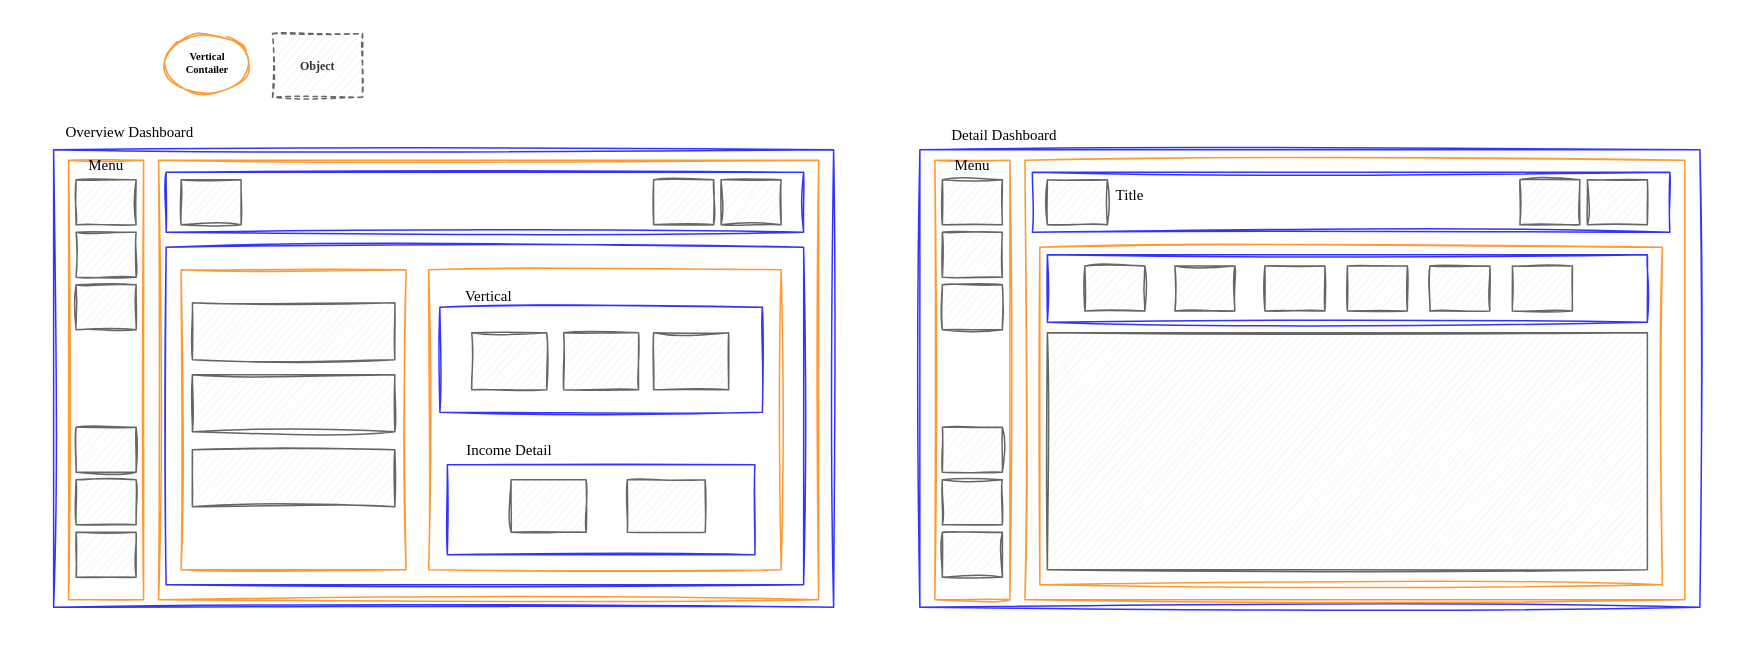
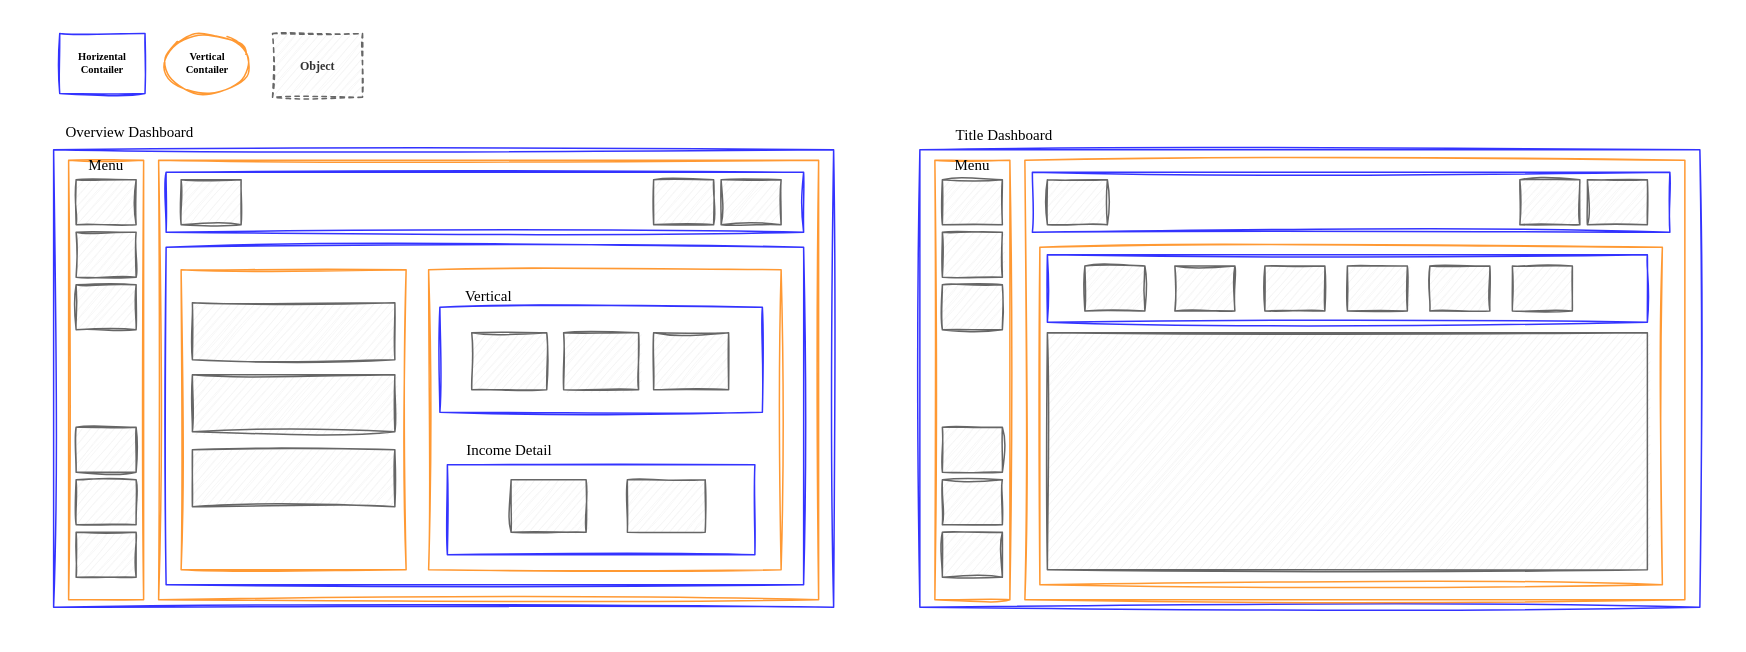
none -> (102, 63)
(1004, 135) -> (1004, 135)
(1130, 195) -> none
